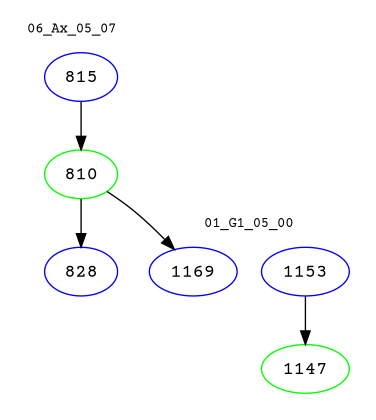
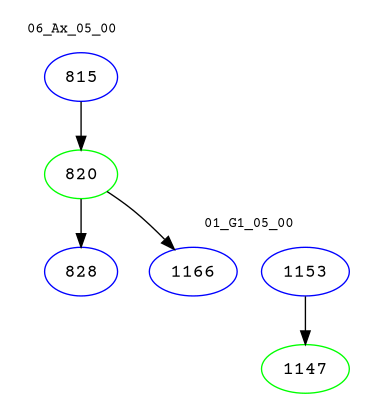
(72, 29) -> (72, 29)
(81, 174) -> (81, 174)
(193, 272) -> (193, 272)
